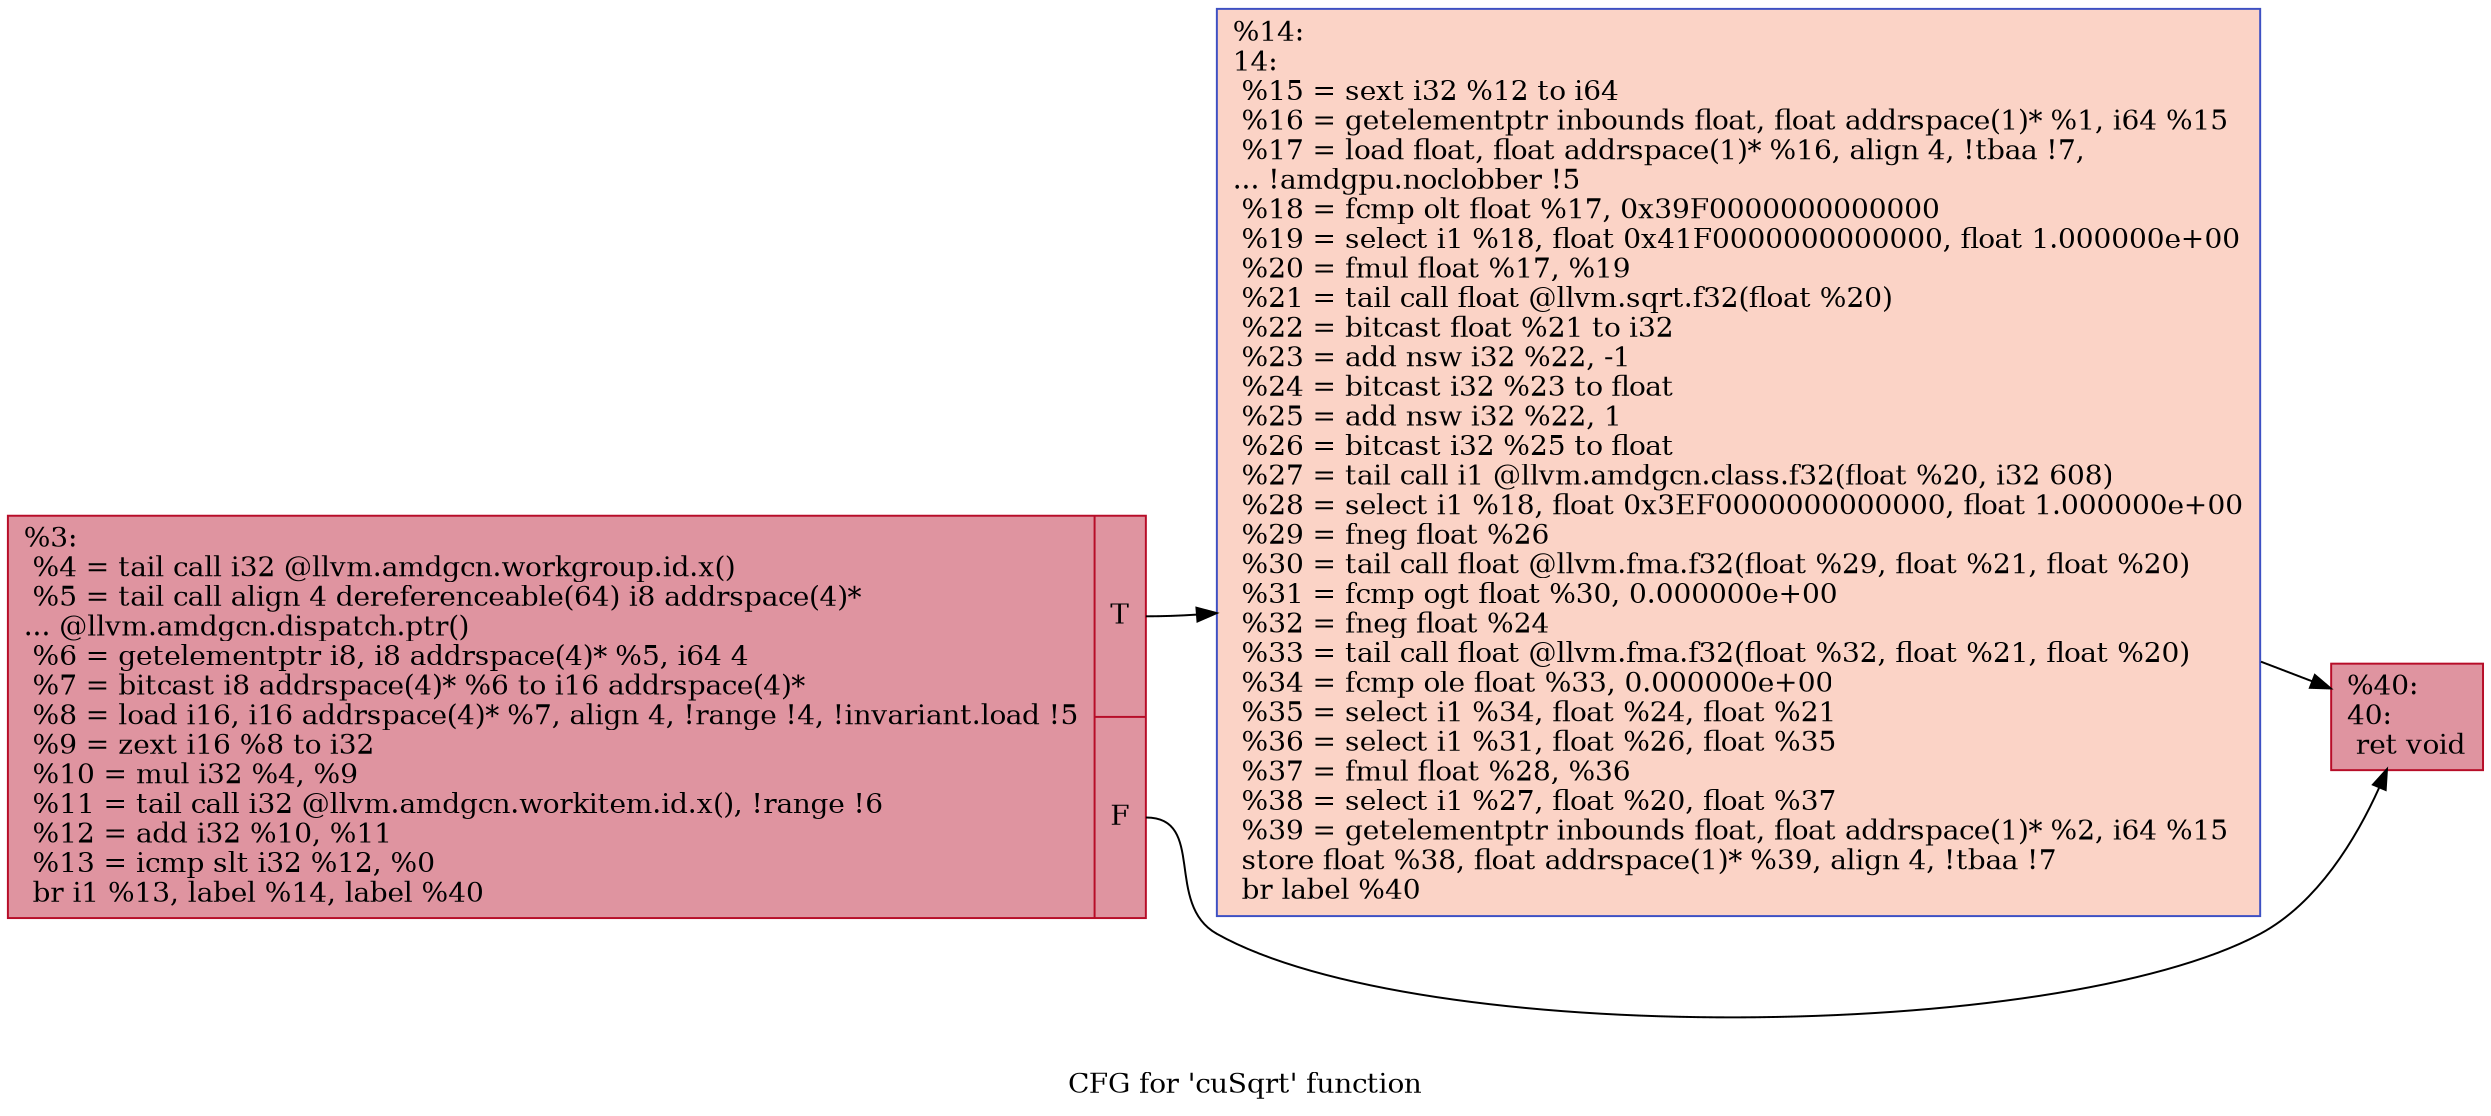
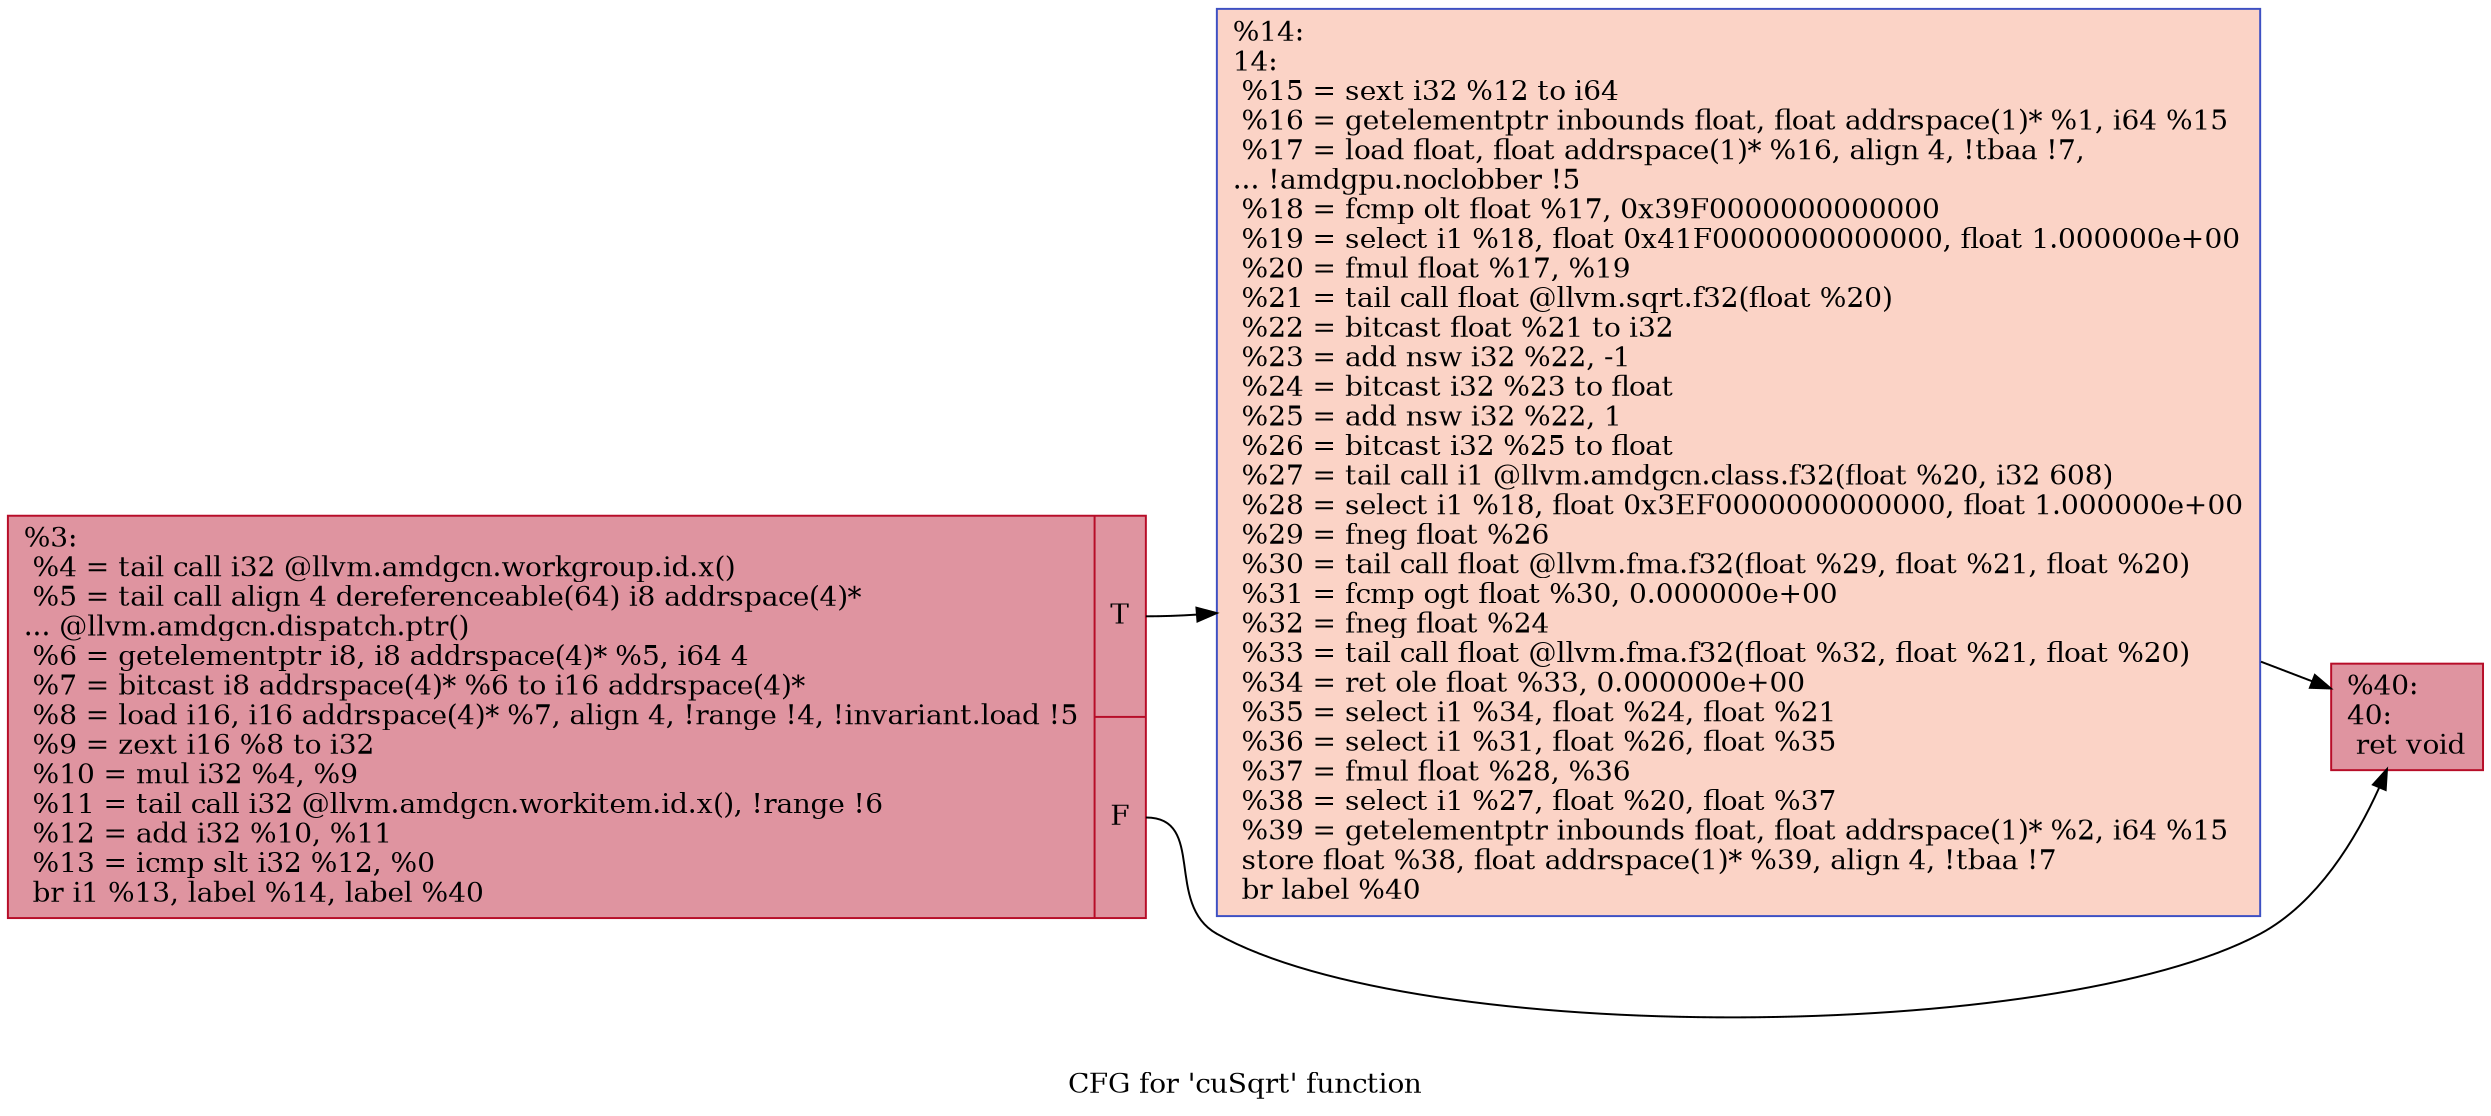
(1533, 683) -> (1520, 683)
